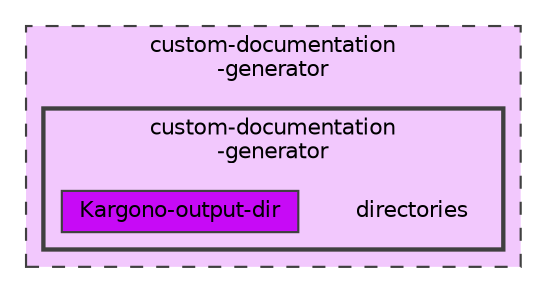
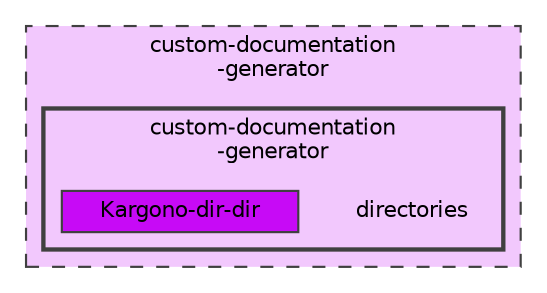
(180, 212) -> (180, 212)
